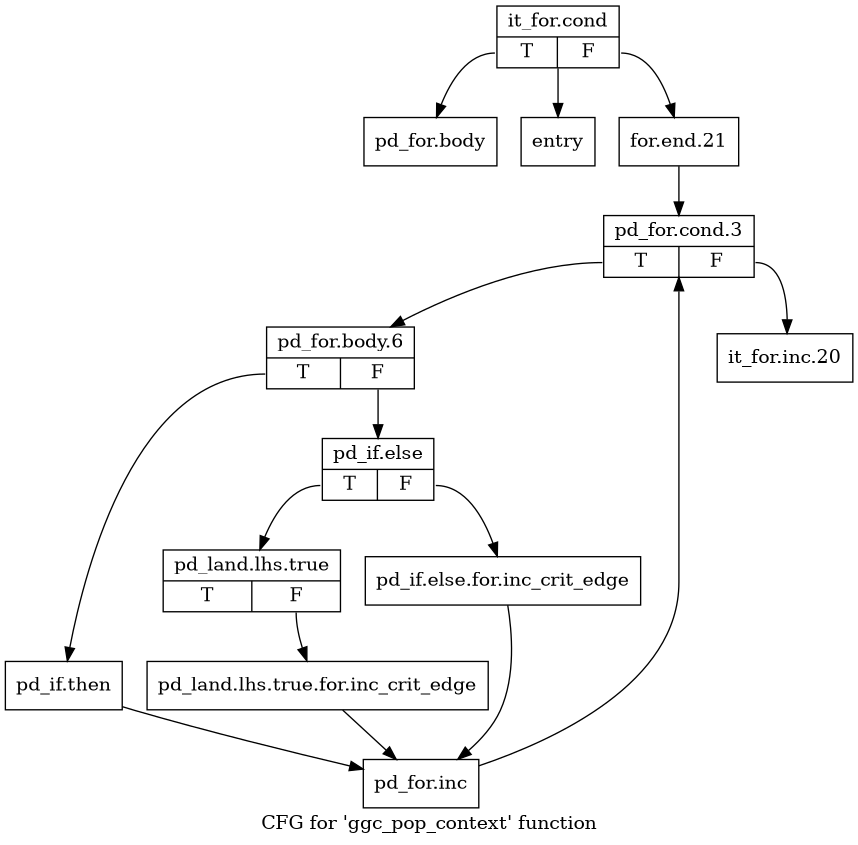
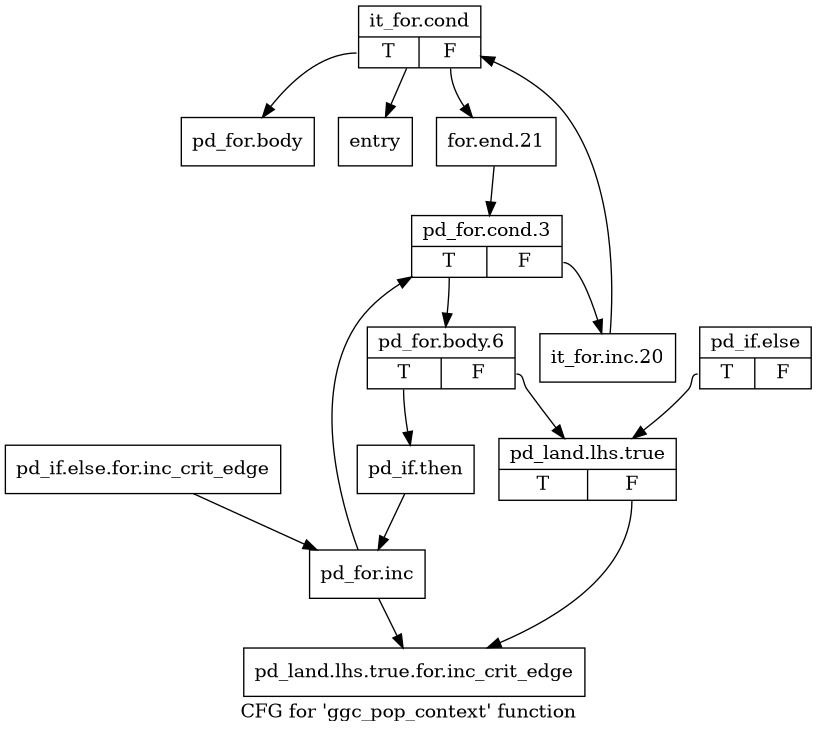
none -> (596, 176)
(378, 407) -> (535, 401)
(473, 505) -> none
(364, 730) -> (388, 617)
